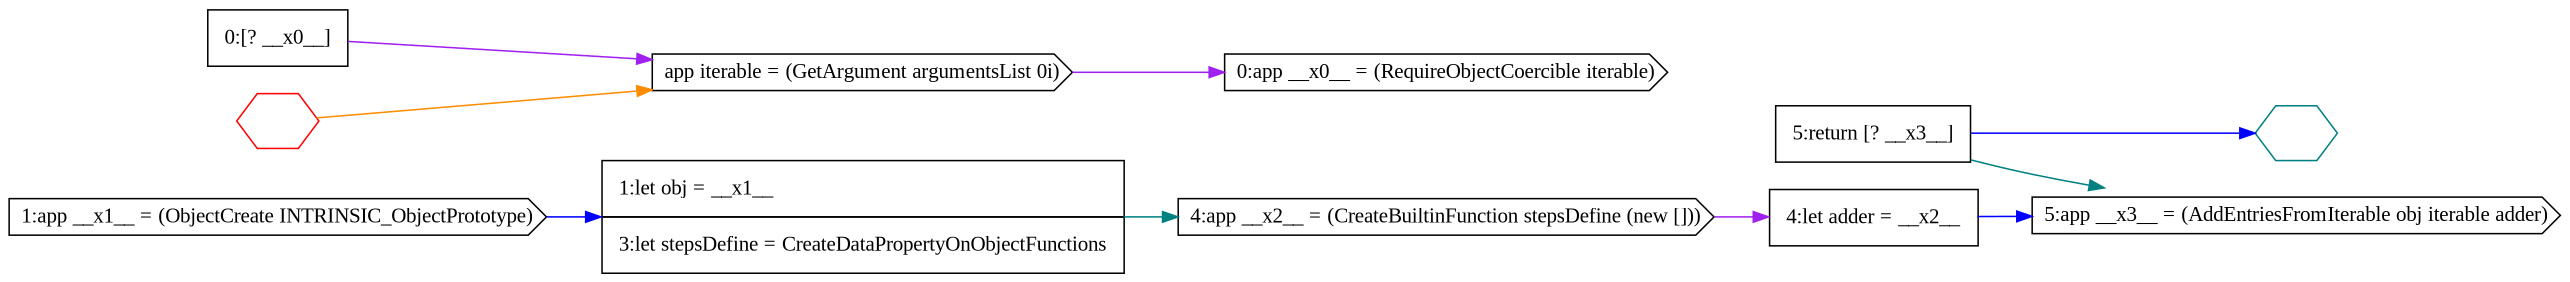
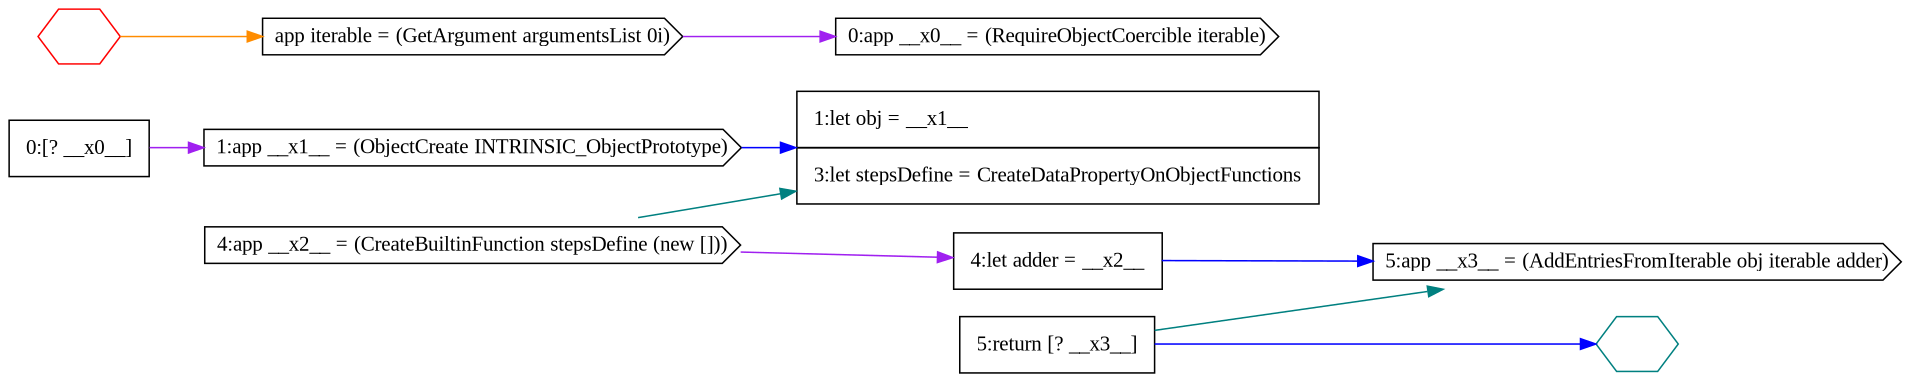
(492, 50) -> (169, 148)
(1143, 217) -> (709, 206)
